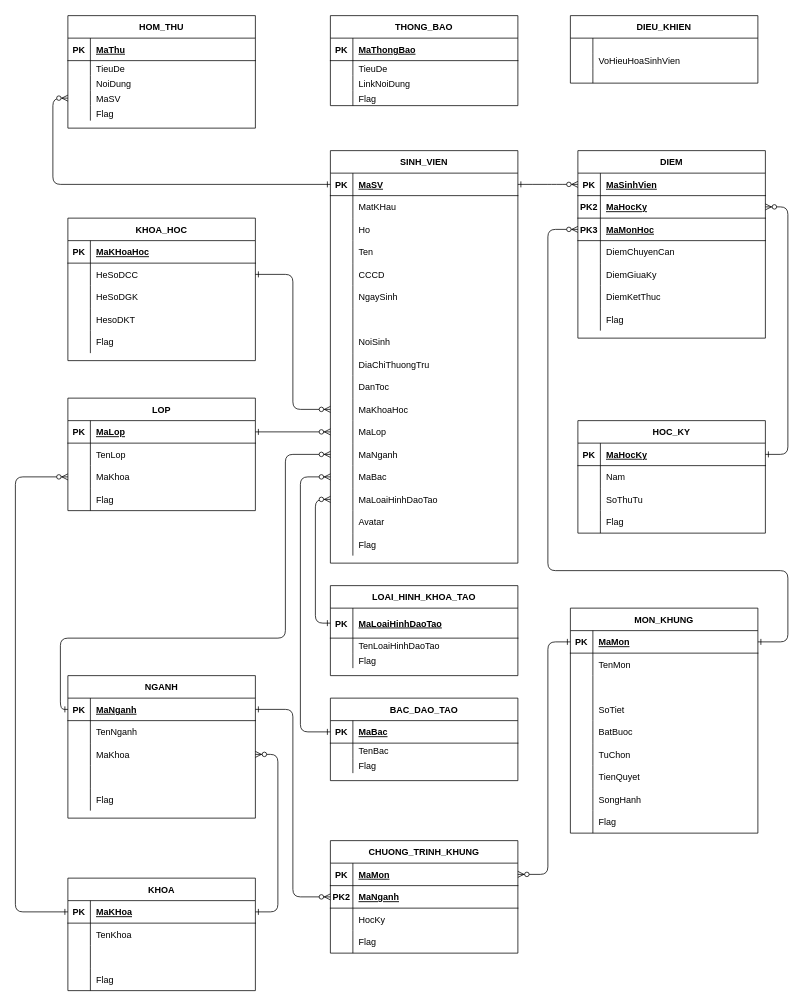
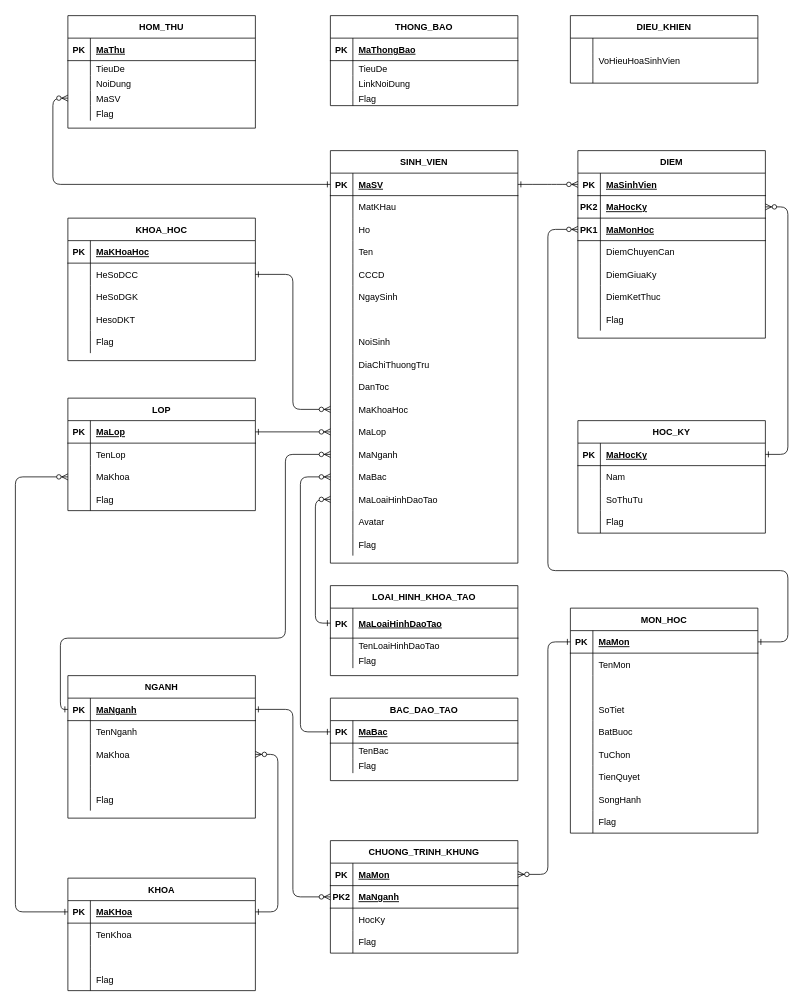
(589, 230) -> (589, 230)
(664, 620) -> (664, 620)
